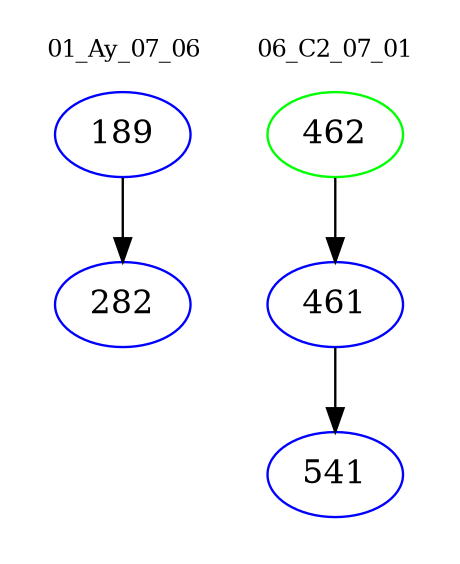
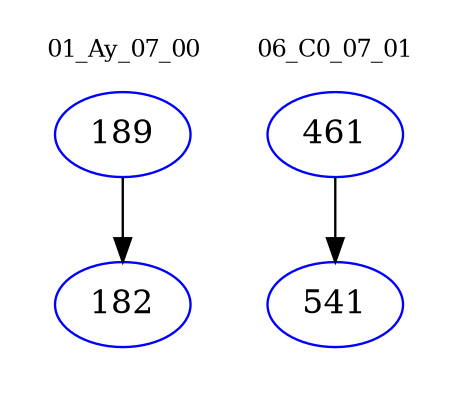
(124, 51) -> (124, 51)
(335, 51) -> (335, 51)
(335, 135) -> none
(123, 305) -> (123, 305)
